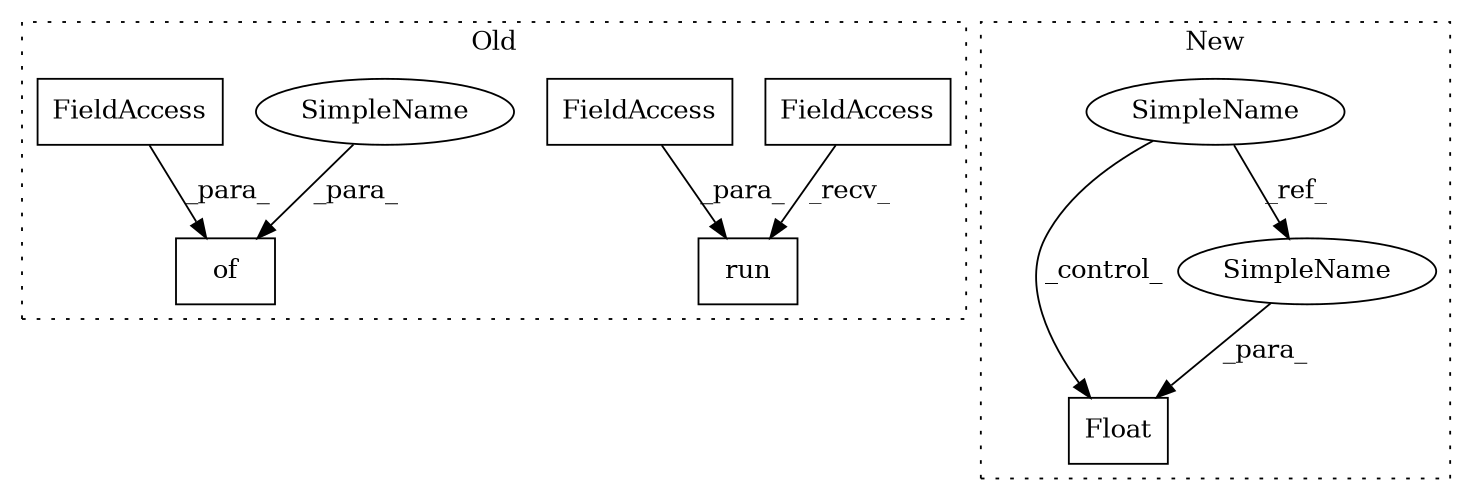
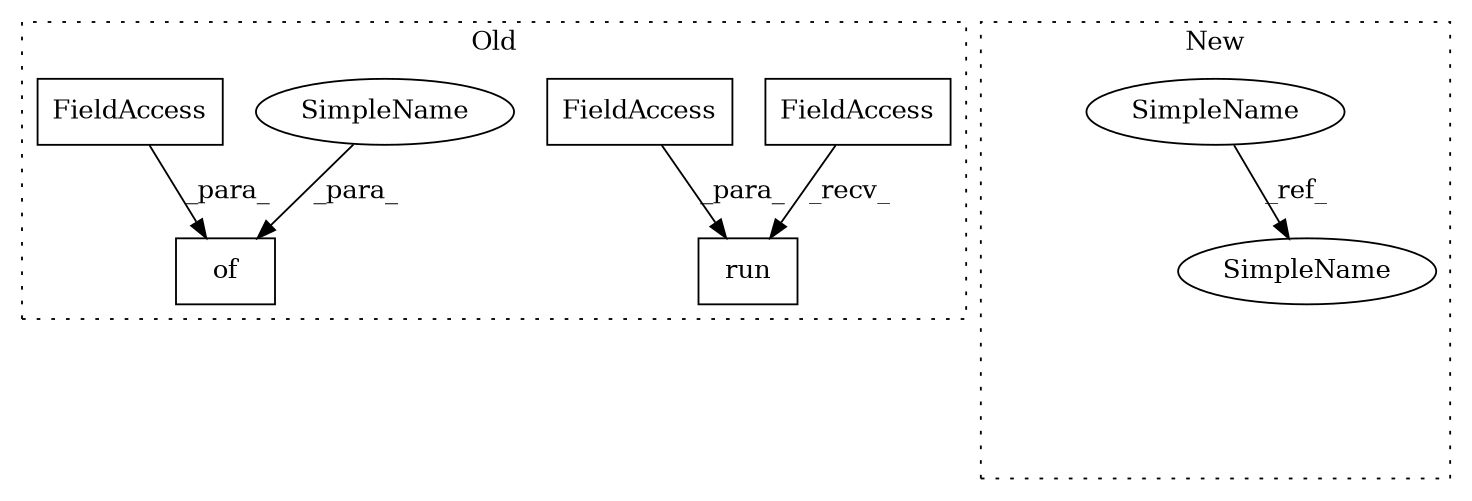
(1118, 431) -> none
